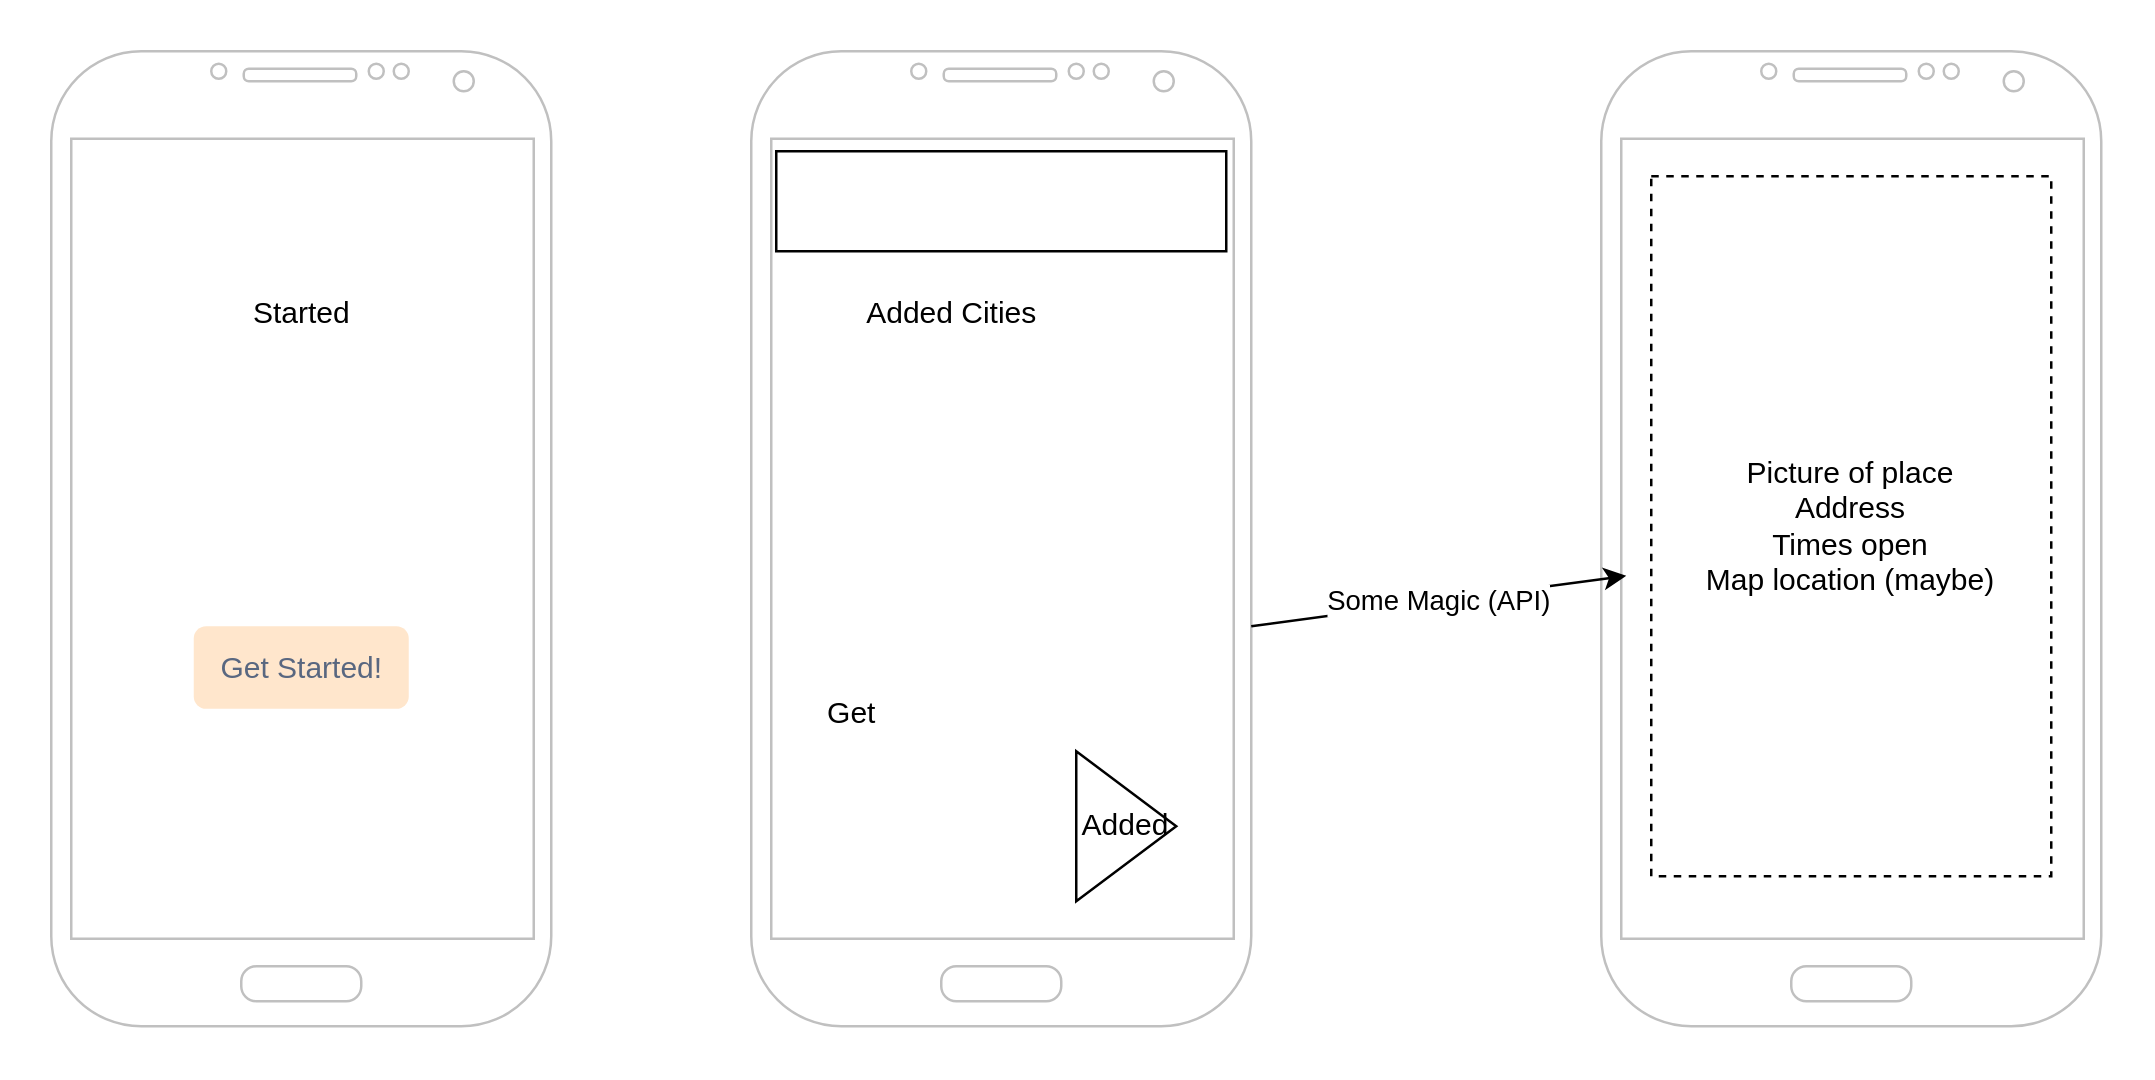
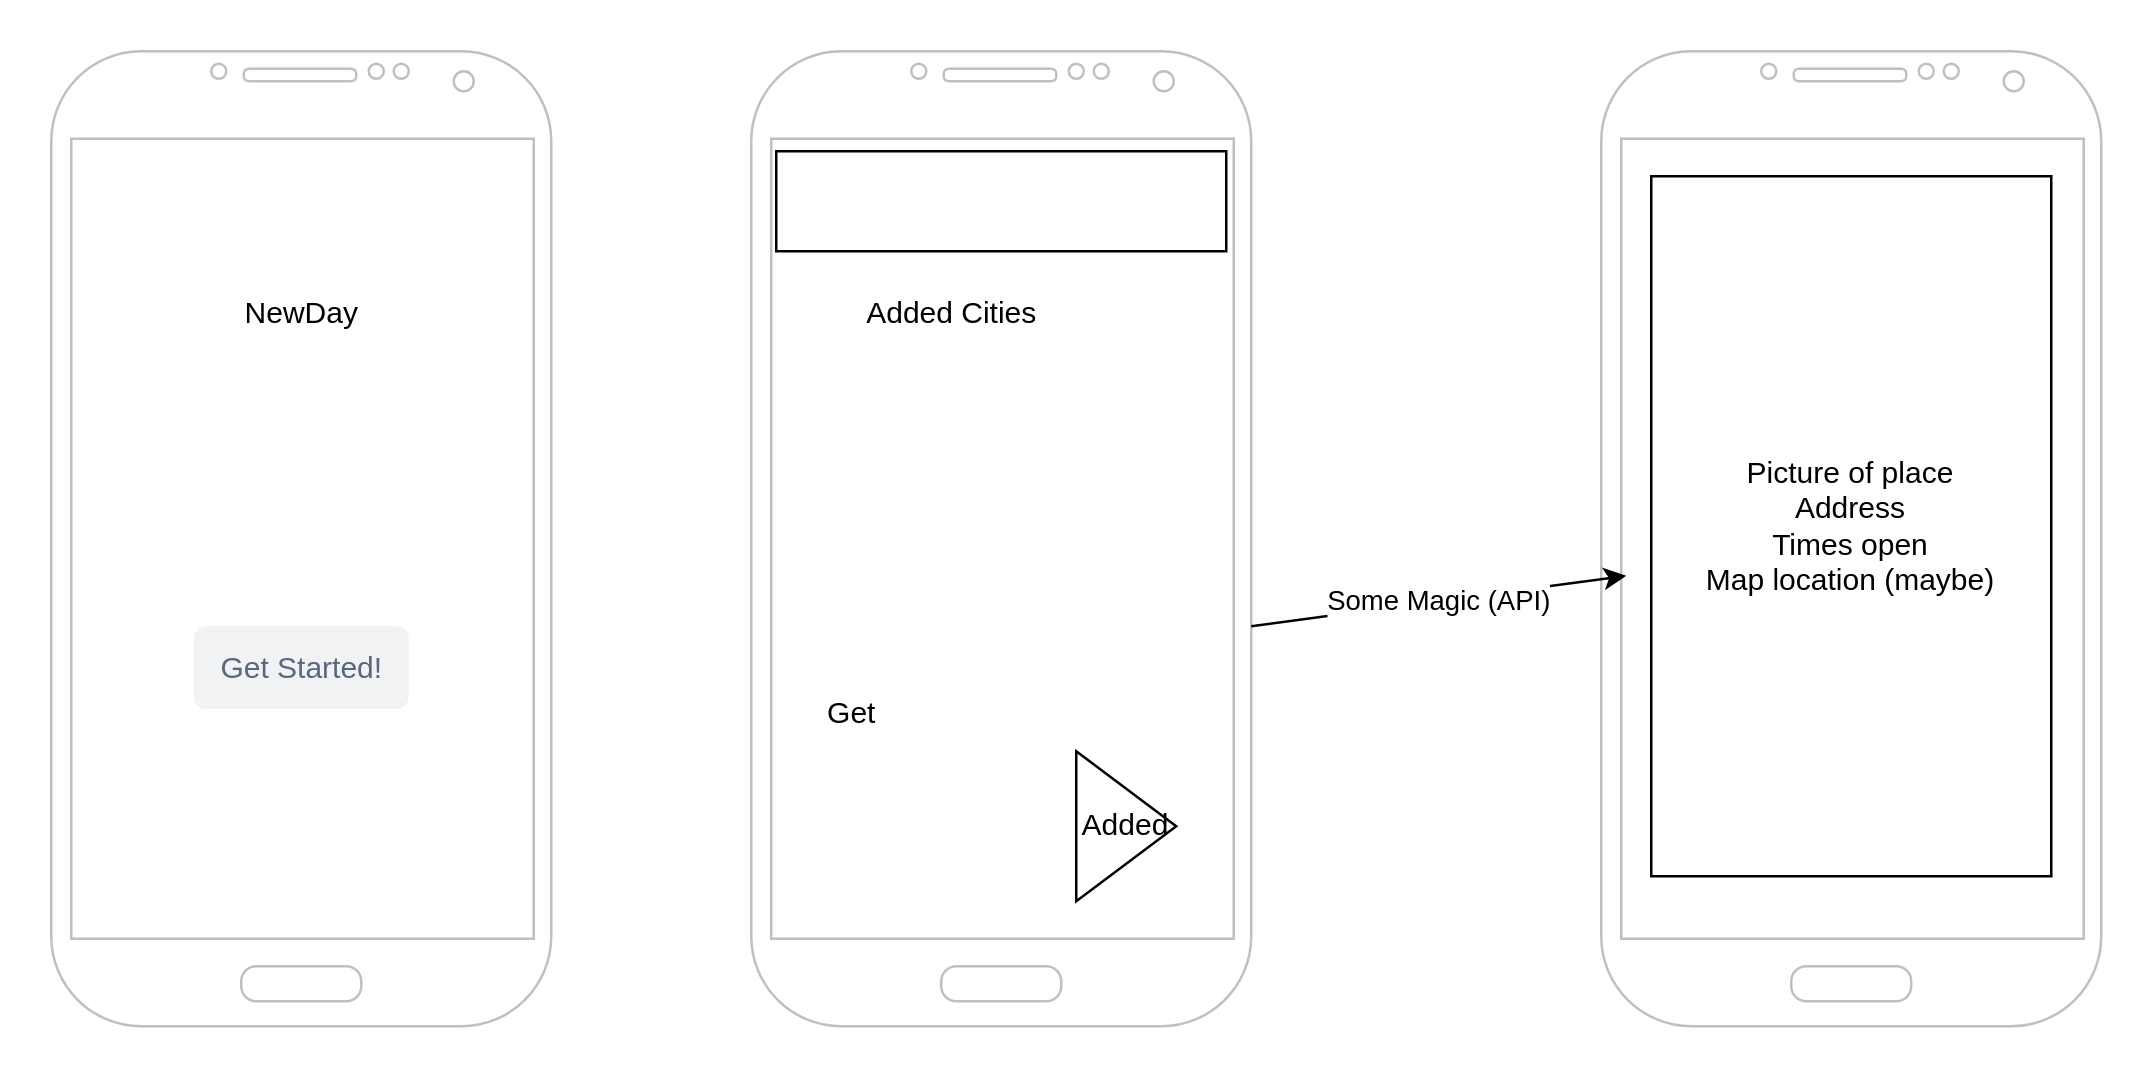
(303, 314) -> (303, 314)
(1851, 526) -> (1851, 526)
(301, 668) -> (301, 668)
